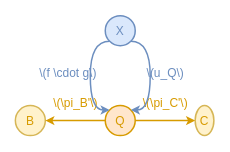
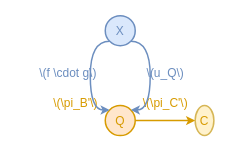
(30, 120) -> none
(77, 120) -> none
